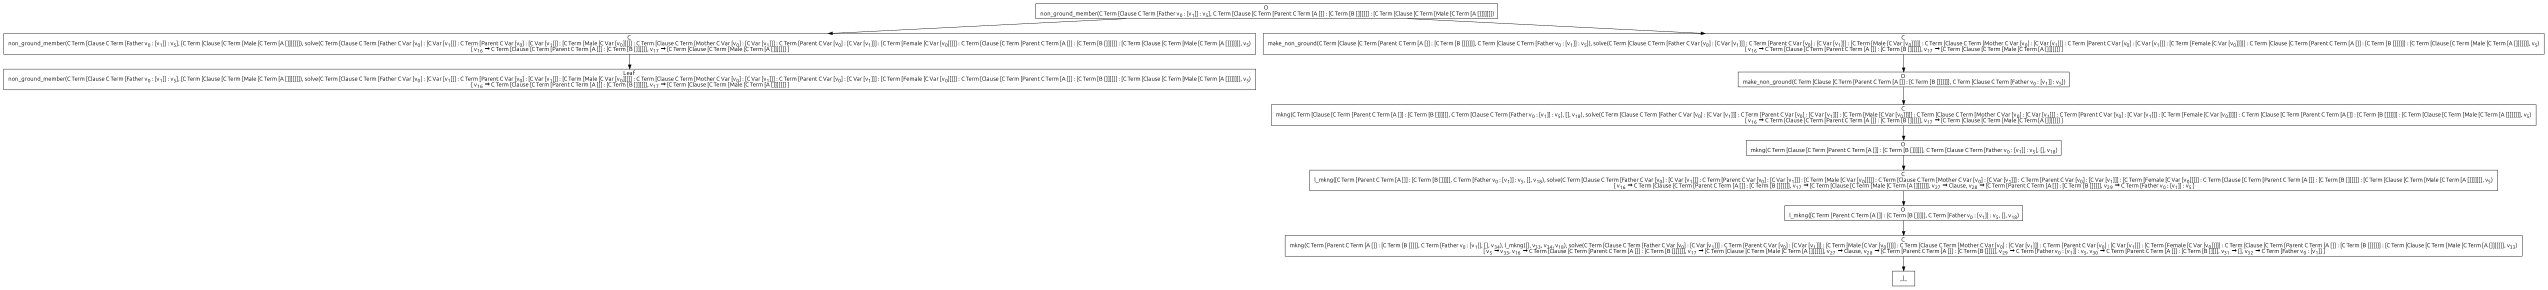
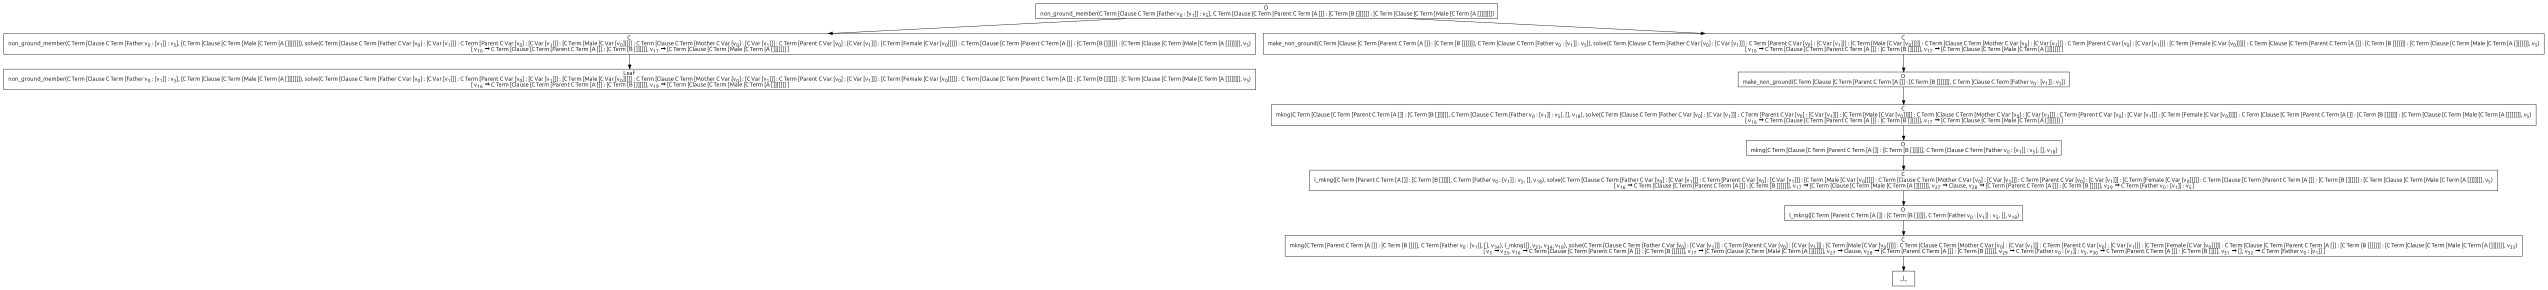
(656, 85) -> (656, 85)
